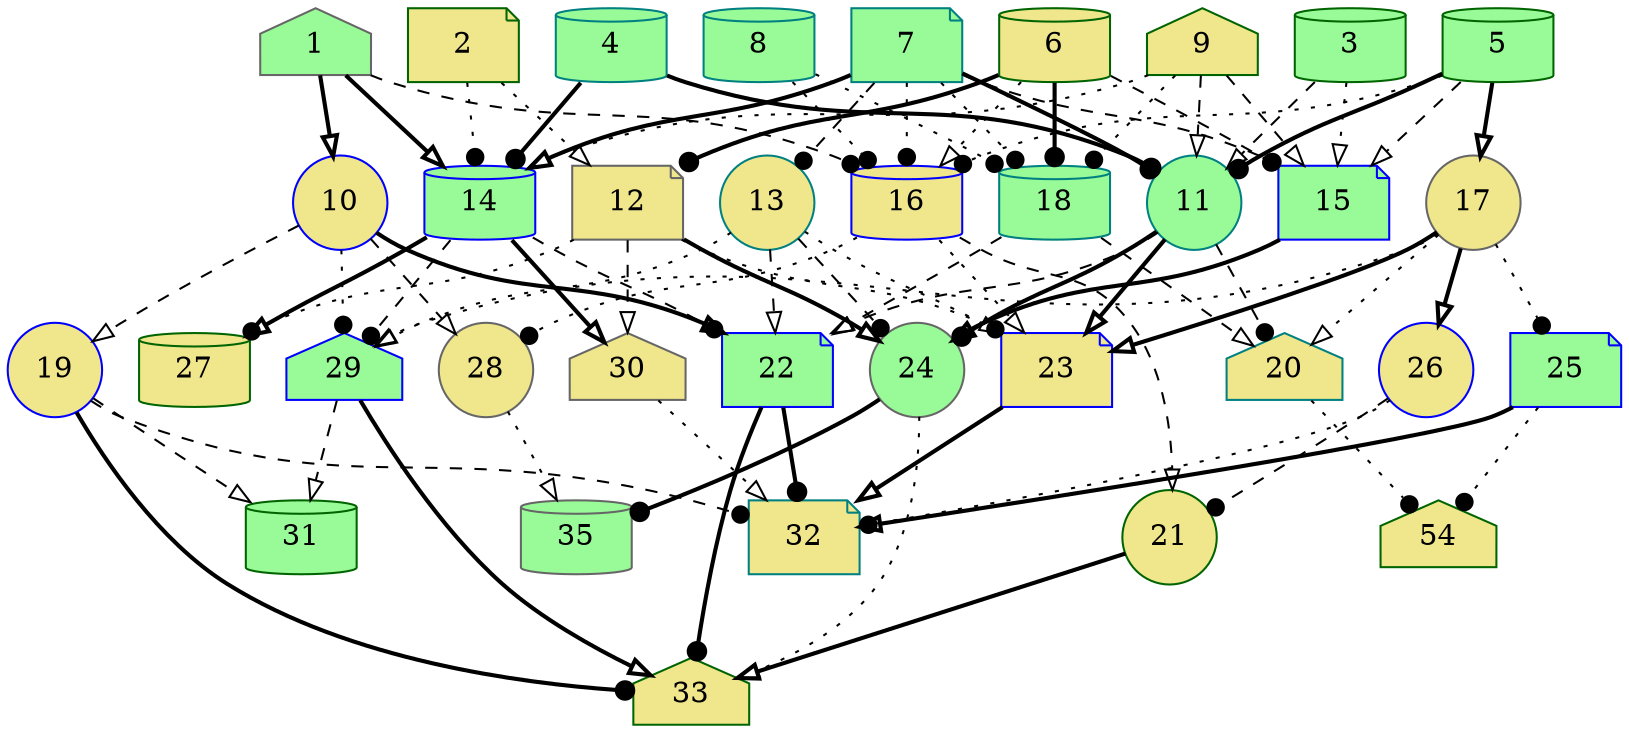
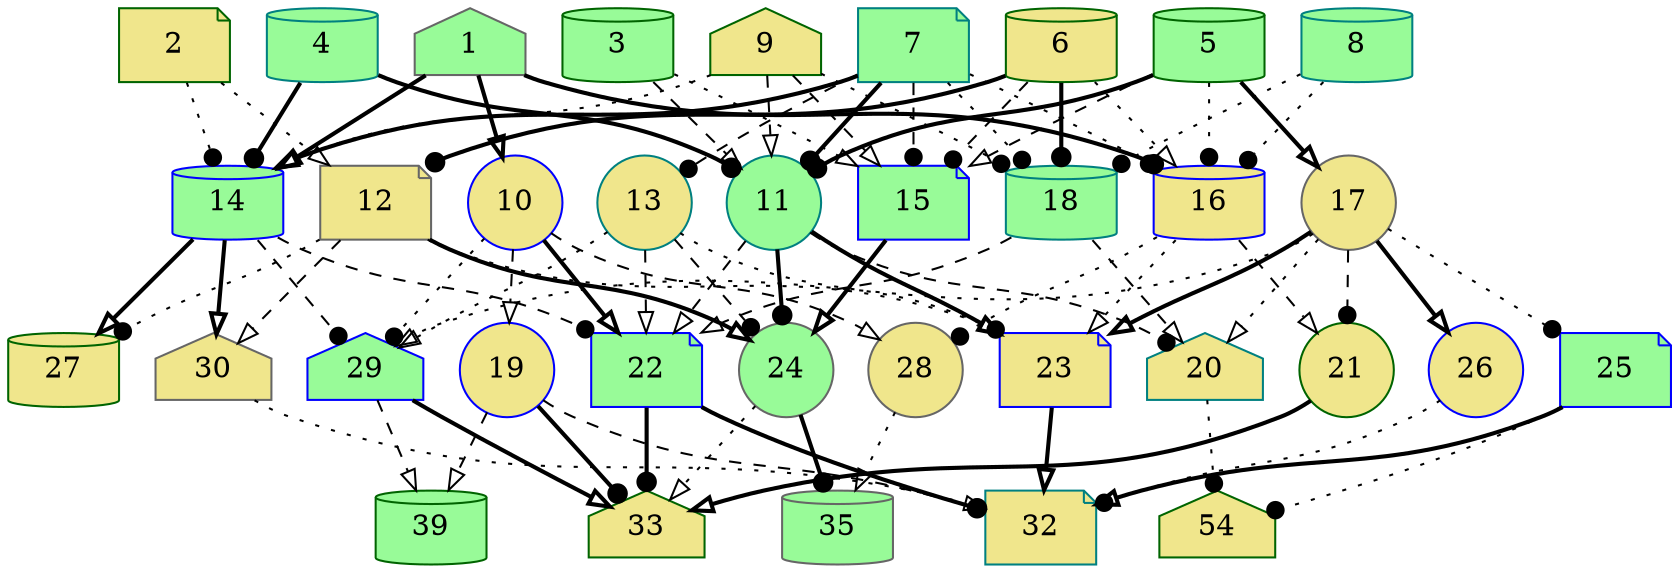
(607, 115) -> (836, 114)
(1269, 475) -> (1348, 278)
(301, 537) -> (431, 528)
